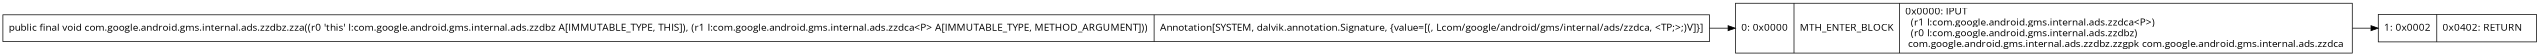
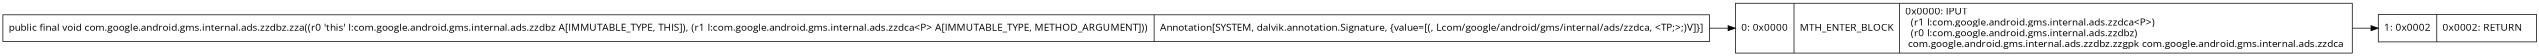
(2487, 28) -> (2487, 28)
